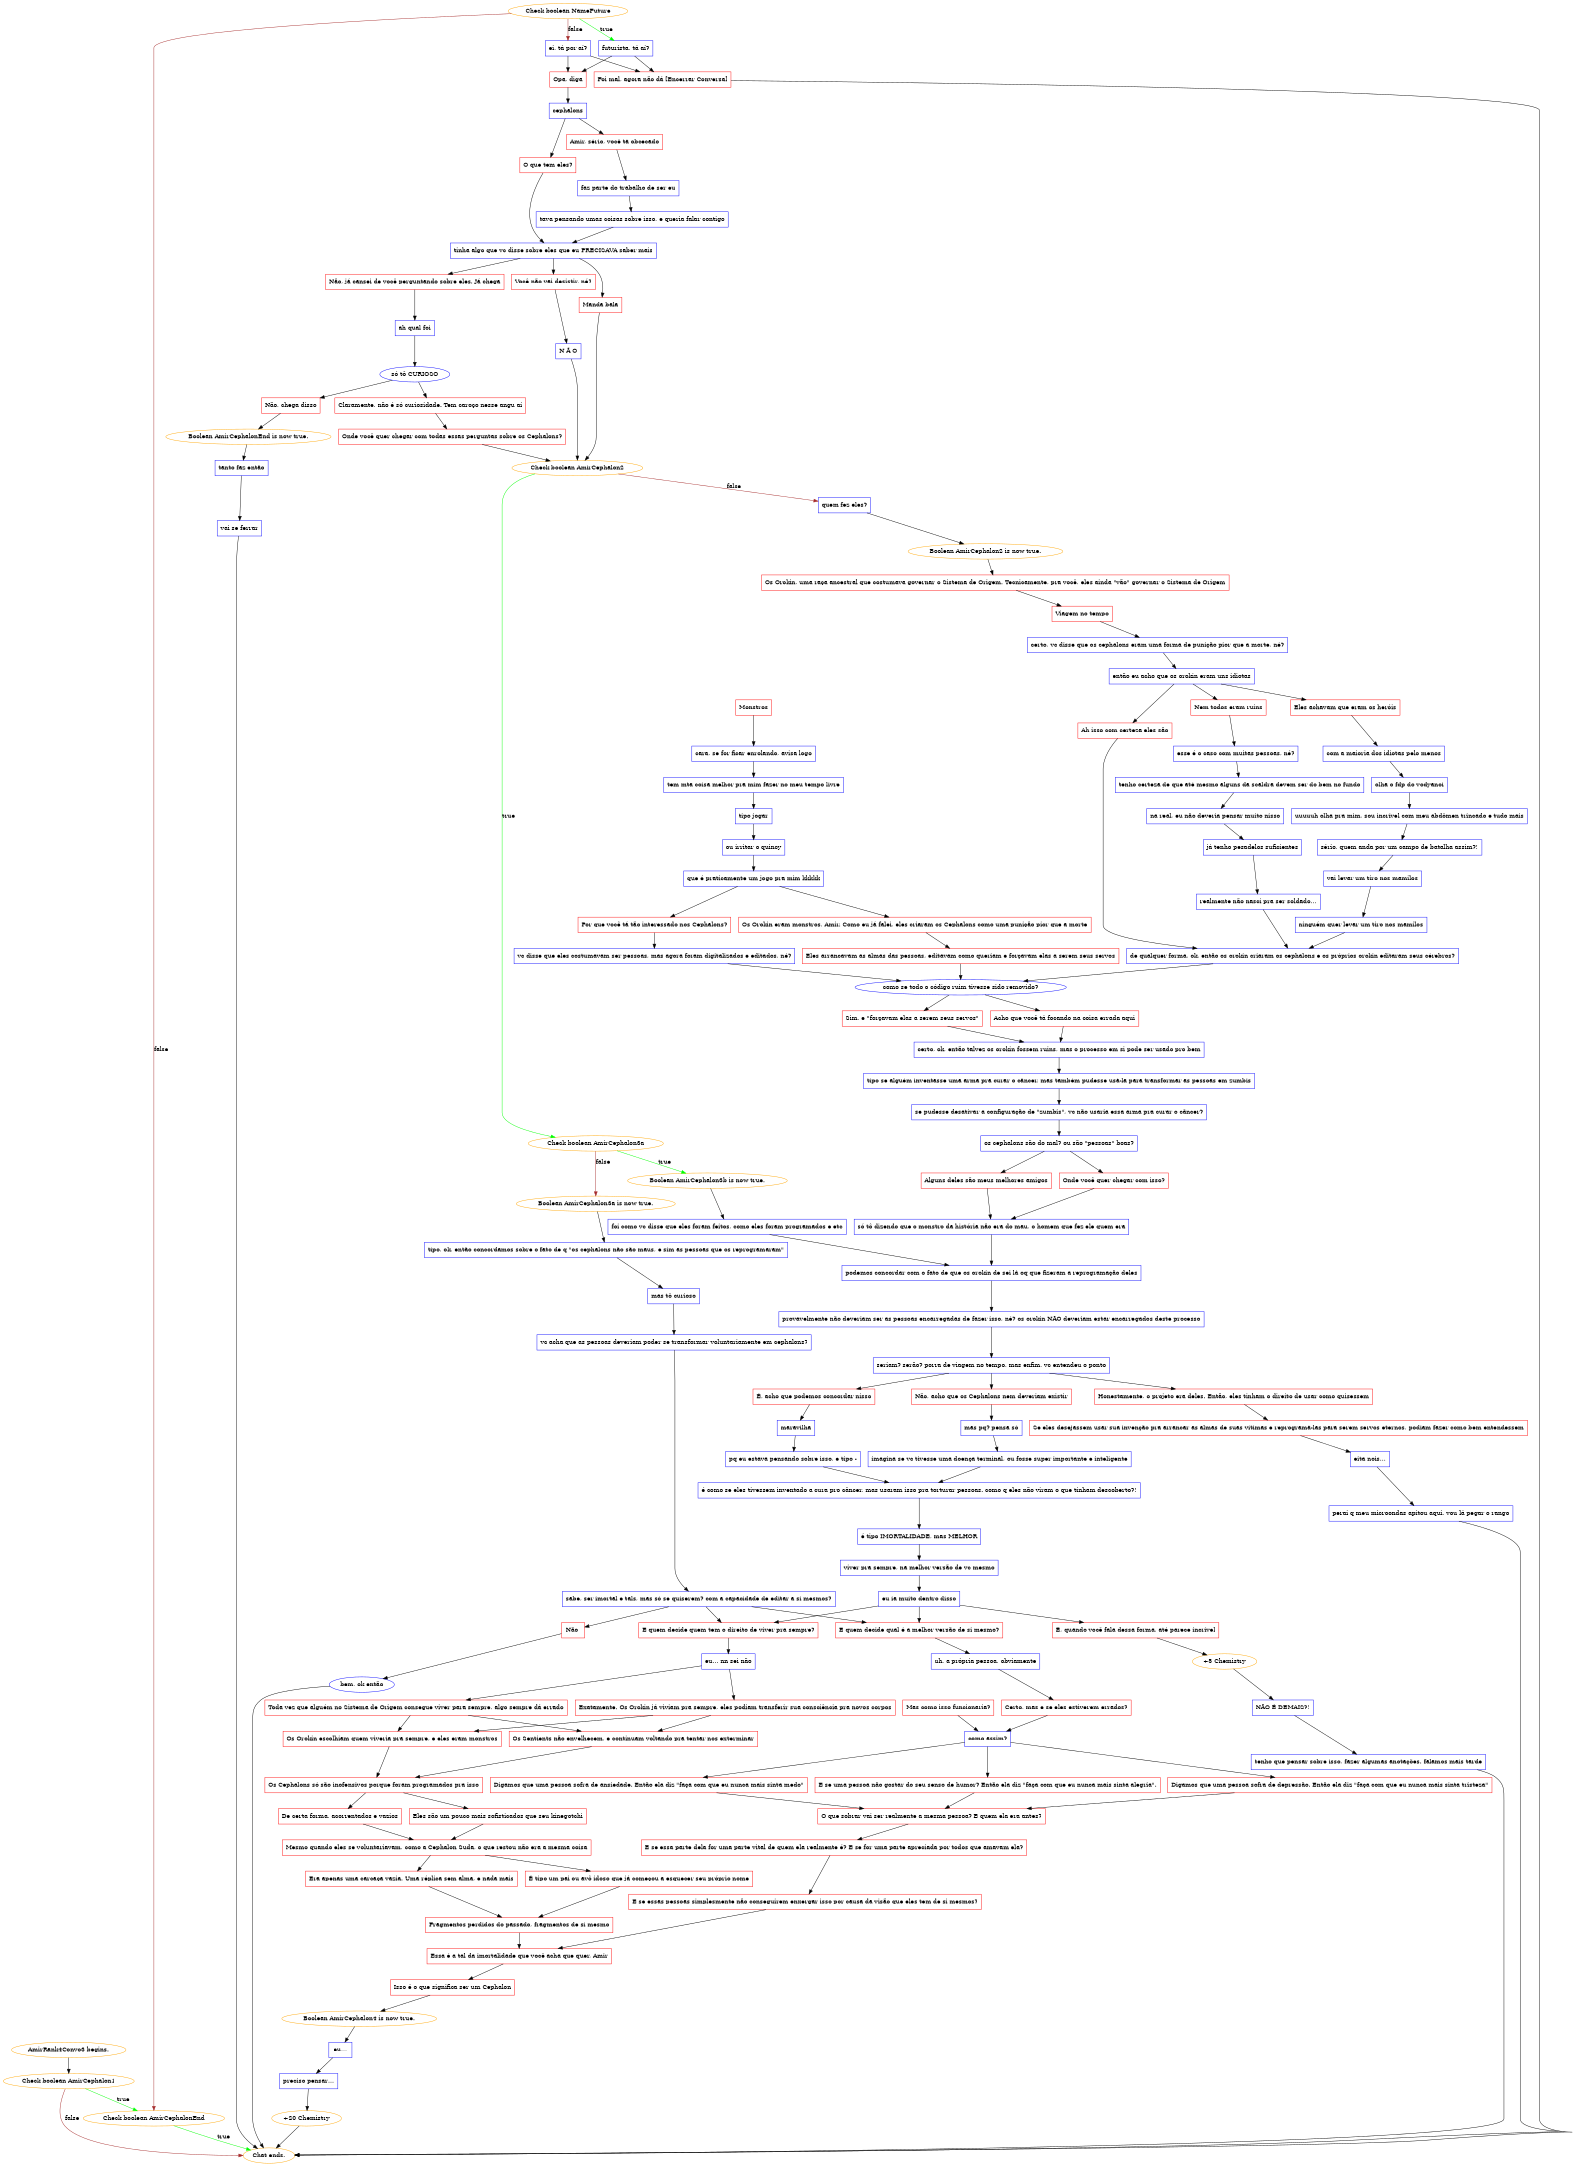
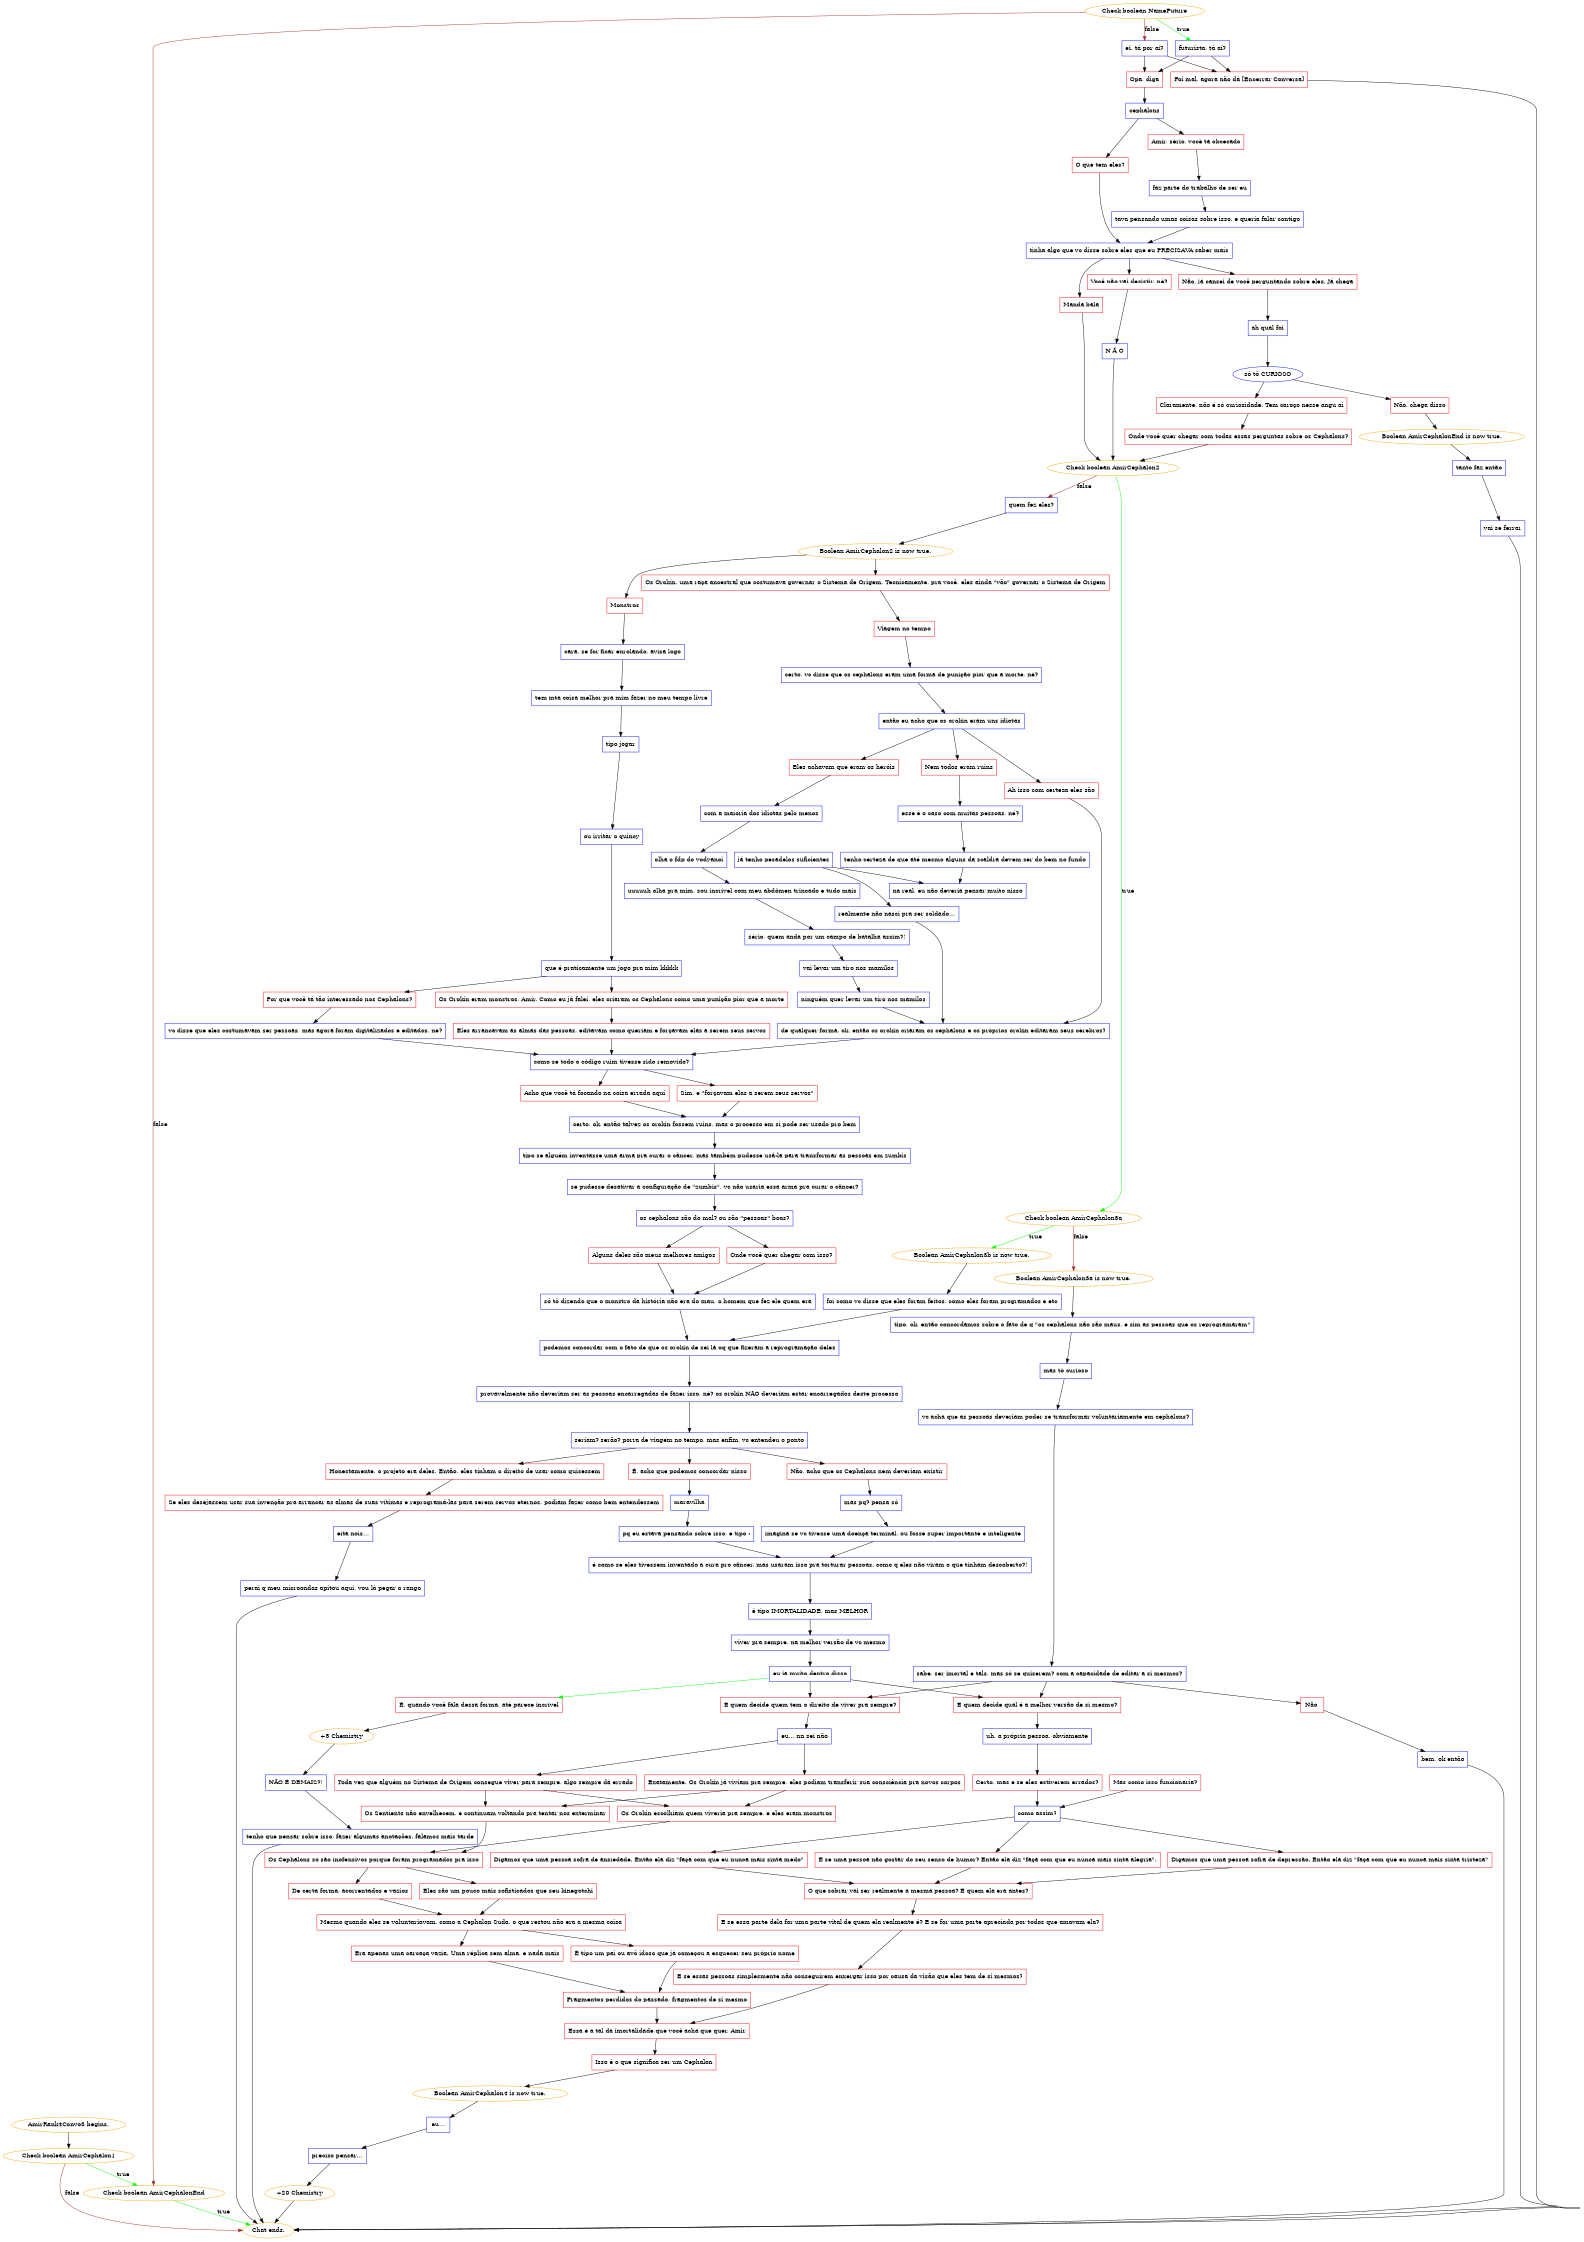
none -> (711, 562)
(1232, 830) -> (876, 874)
(961, 987) -> (612, 1062)
(1020, 1614) -> (666, 1688)
(362, 1685) -> (1443, 1759)
